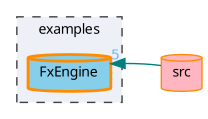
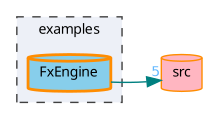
(143, 64) -> (131, 82)
